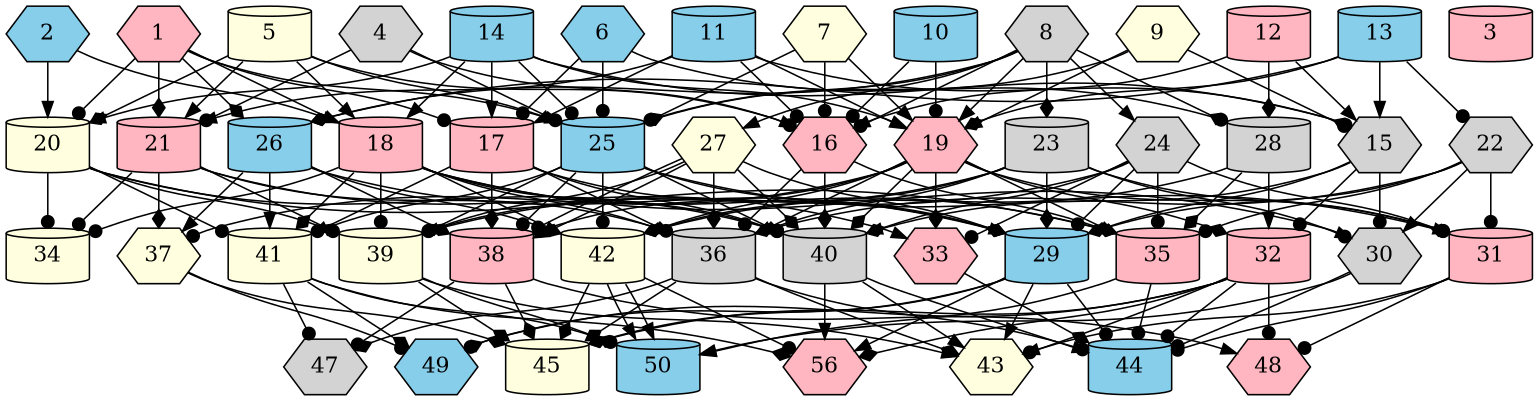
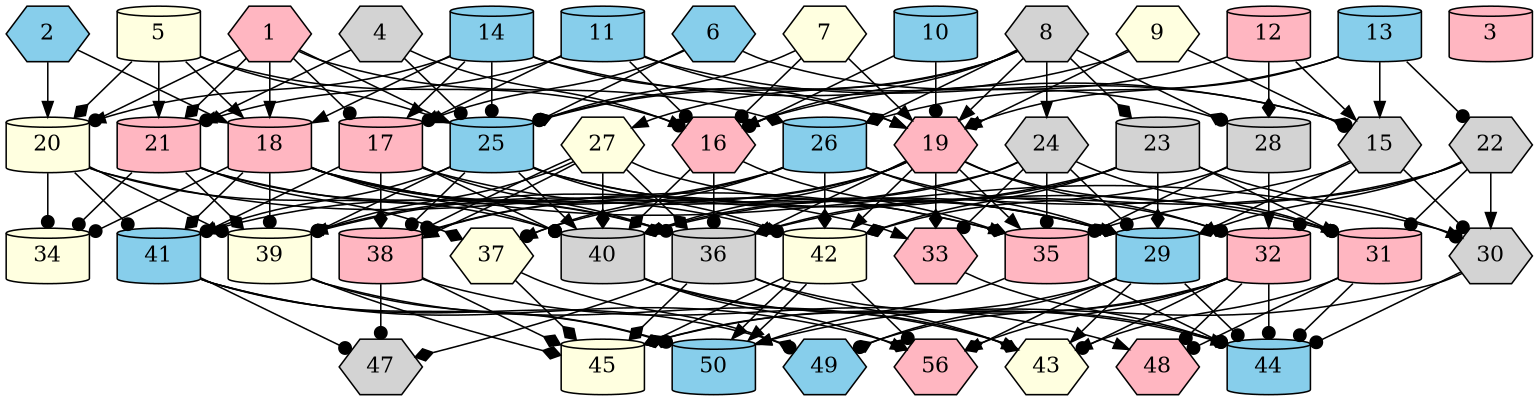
none -> (1040, 200)
(270, 256) -> (159, 256)
